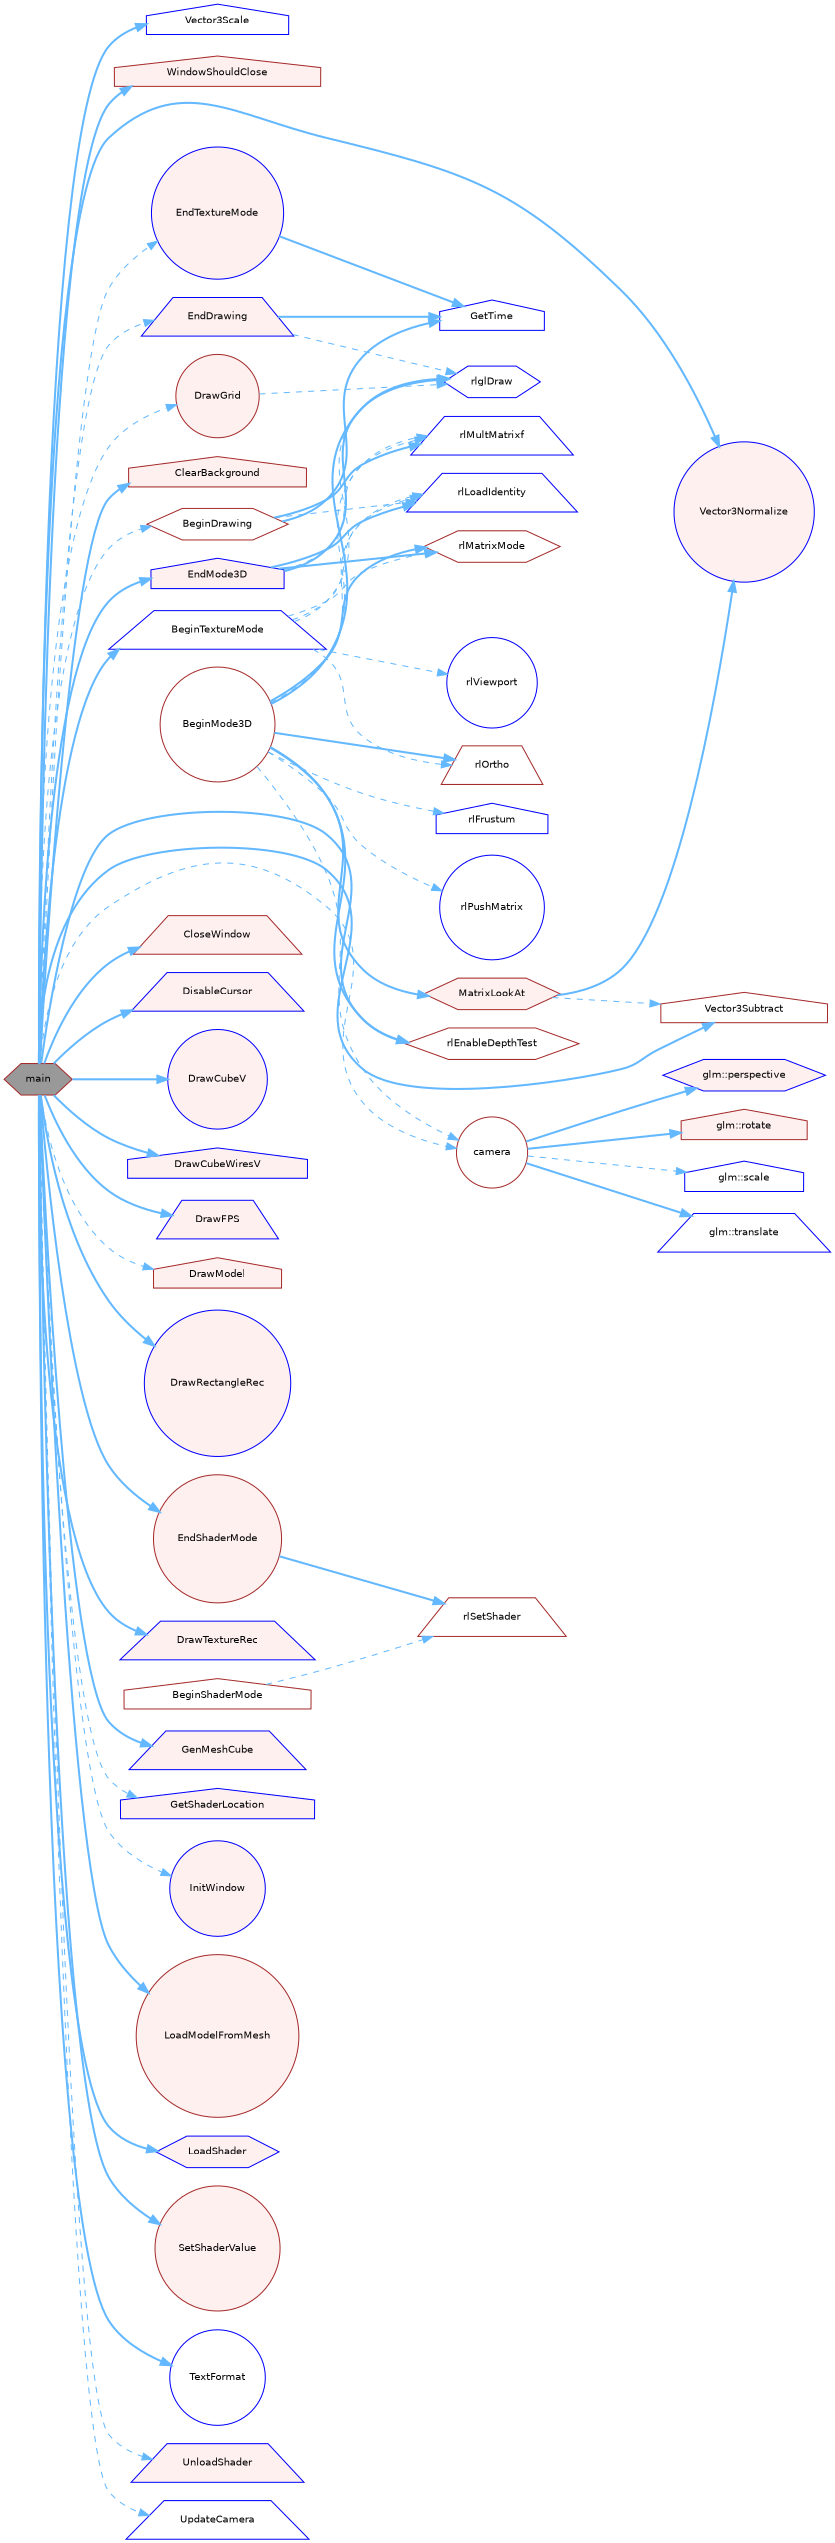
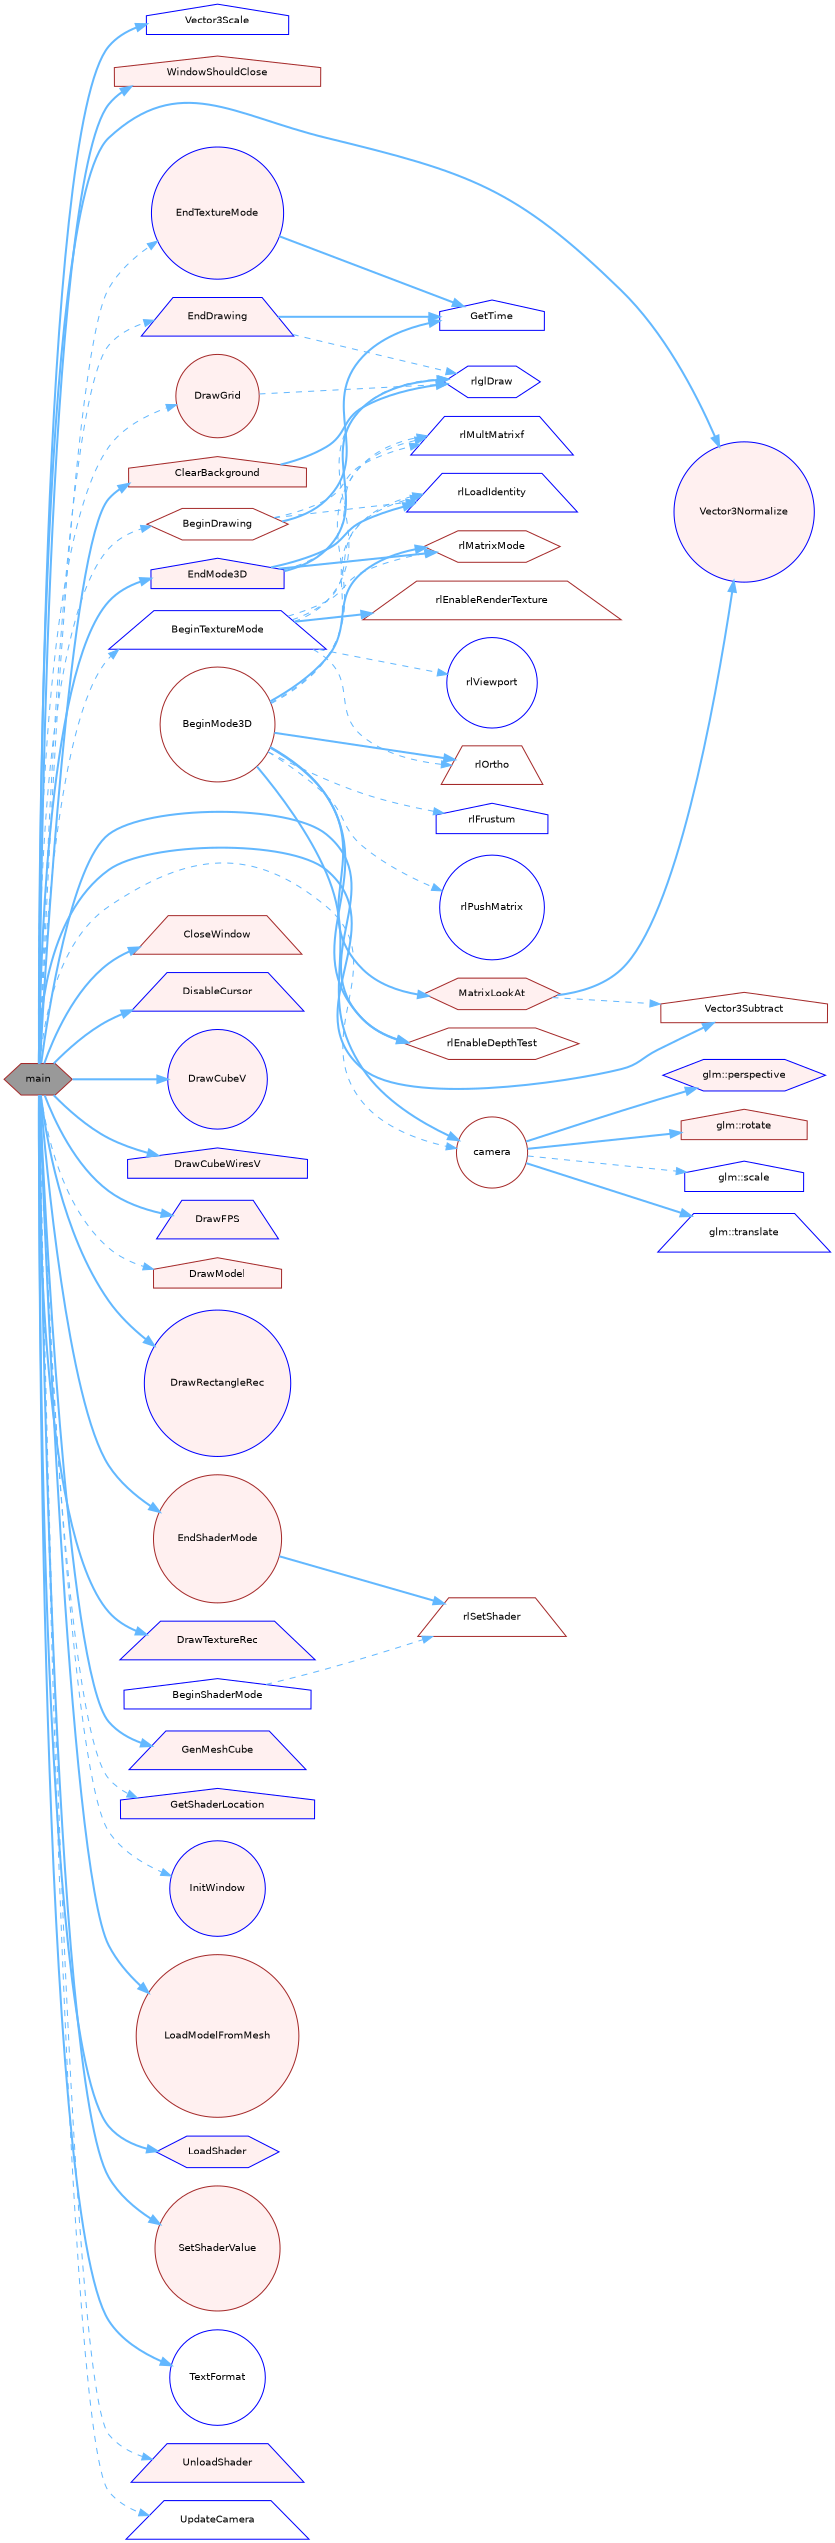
(333, 474) -> (337, 438)
(343, 484) -> (343, 484)
none -> (492, 600)
(68, 773) -> (68, 773)
(331, 888) -> (331, 888)
(218, 1695) -> (218, 1695)
